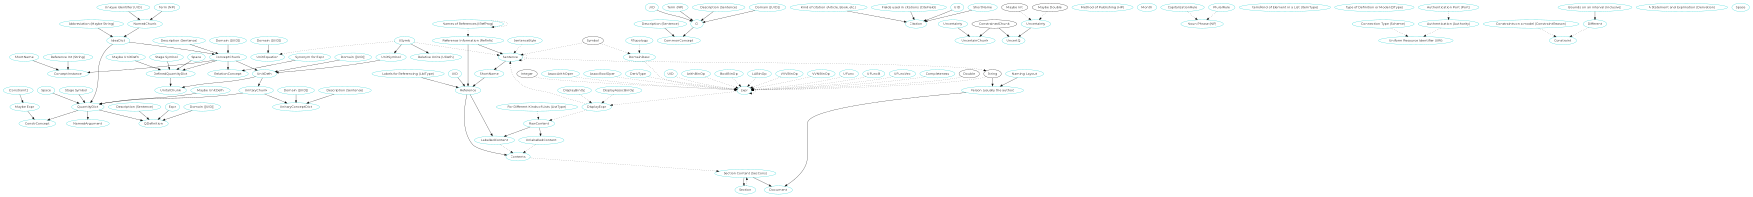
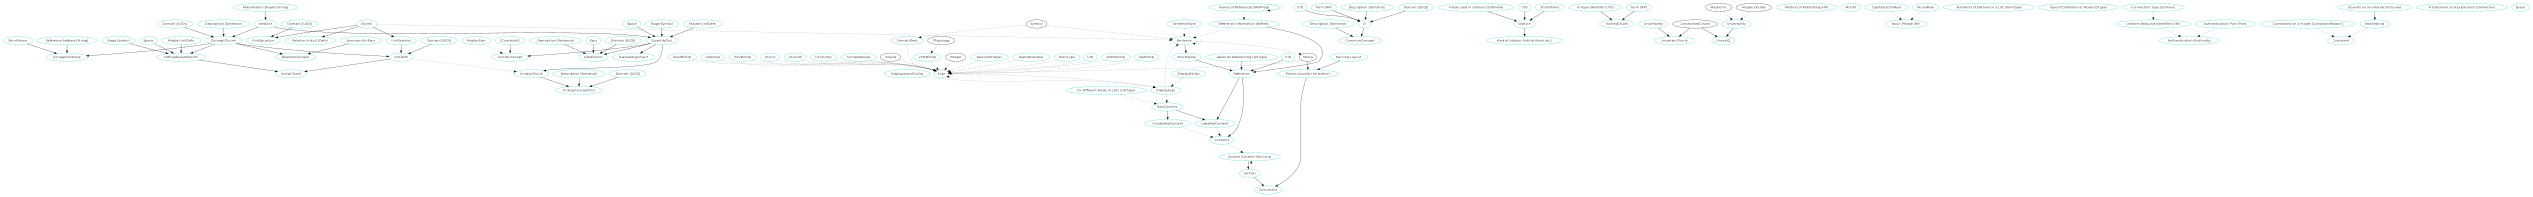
(876, 16) -> (1525, 31)
(1595, 24) -> (2375, 24)
(132, 32) -> none
(1433, 32) -> (2170, 32)
(639, 41) -> (941, 41)
(338, 47) -> (321, 30)
(639, 48) -> (935, 48)
(489, 49) -> (1213, 33)
(68, 57) -> (67, 41)
none -> (1147, 57)
(261, 81) -> (463, 65)
(21, 98) -> (510, 48)
(172, 98) -> (611, 68)
(30, 114) -> (492, 48)
(761, 181) -> (1258, 181)
